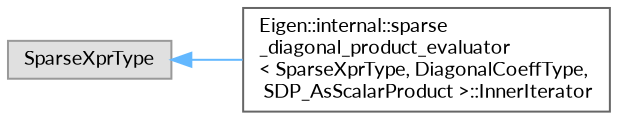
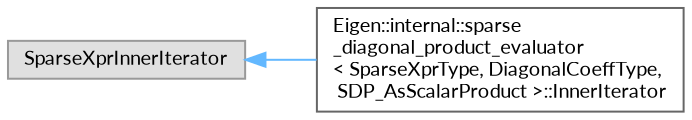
(90, 60) -> (127, 60)
